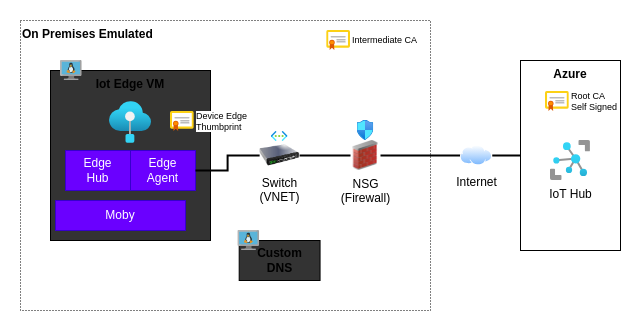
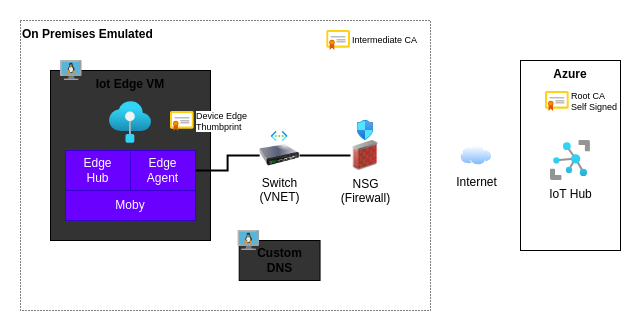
(421, 156) -> none
(507, 156) -> none
(121, 216) -> (131, 206)
